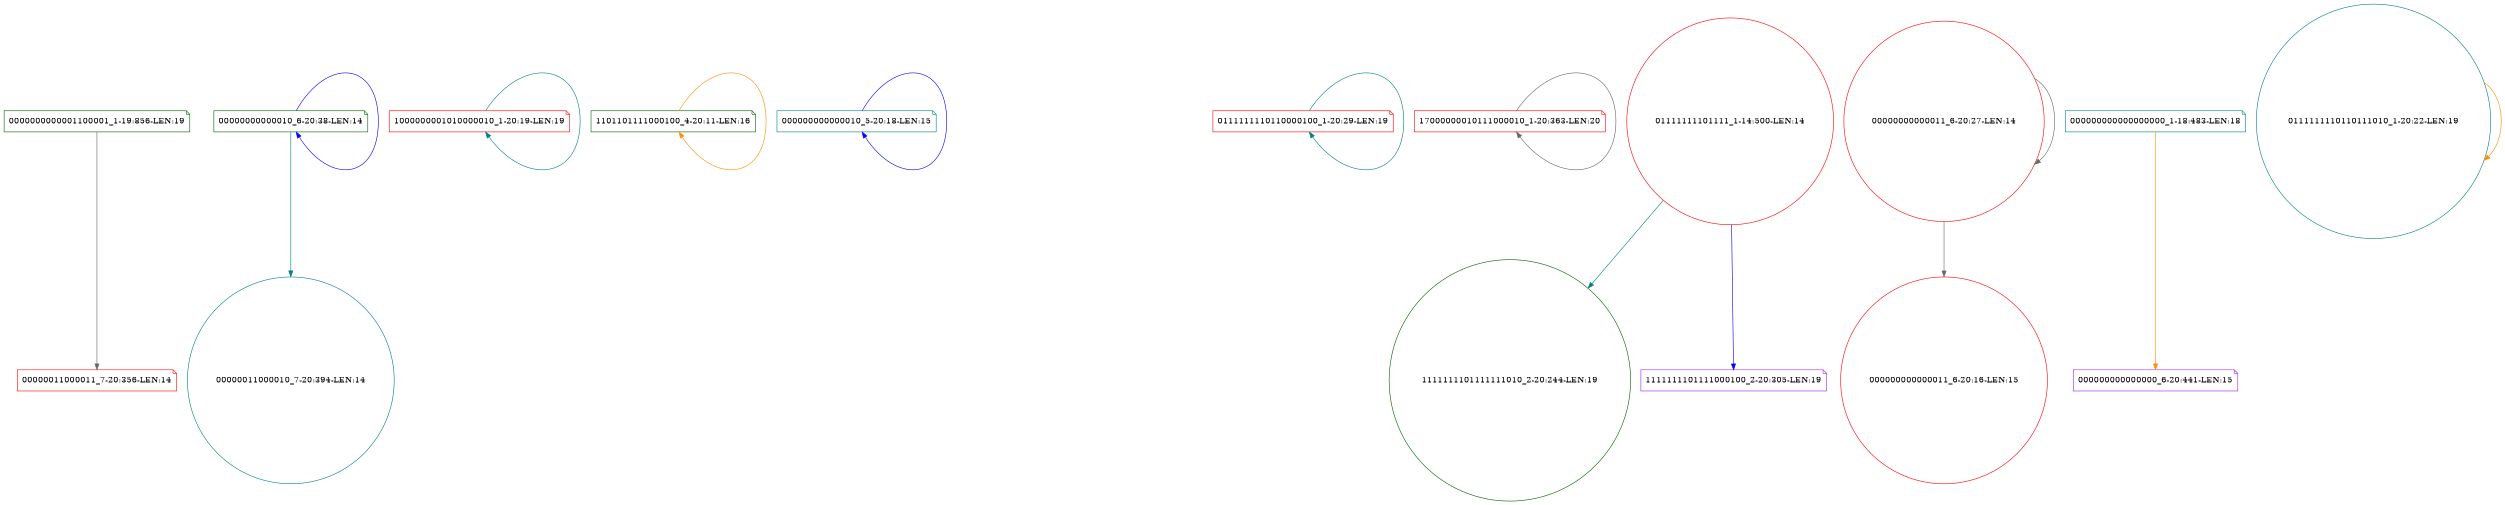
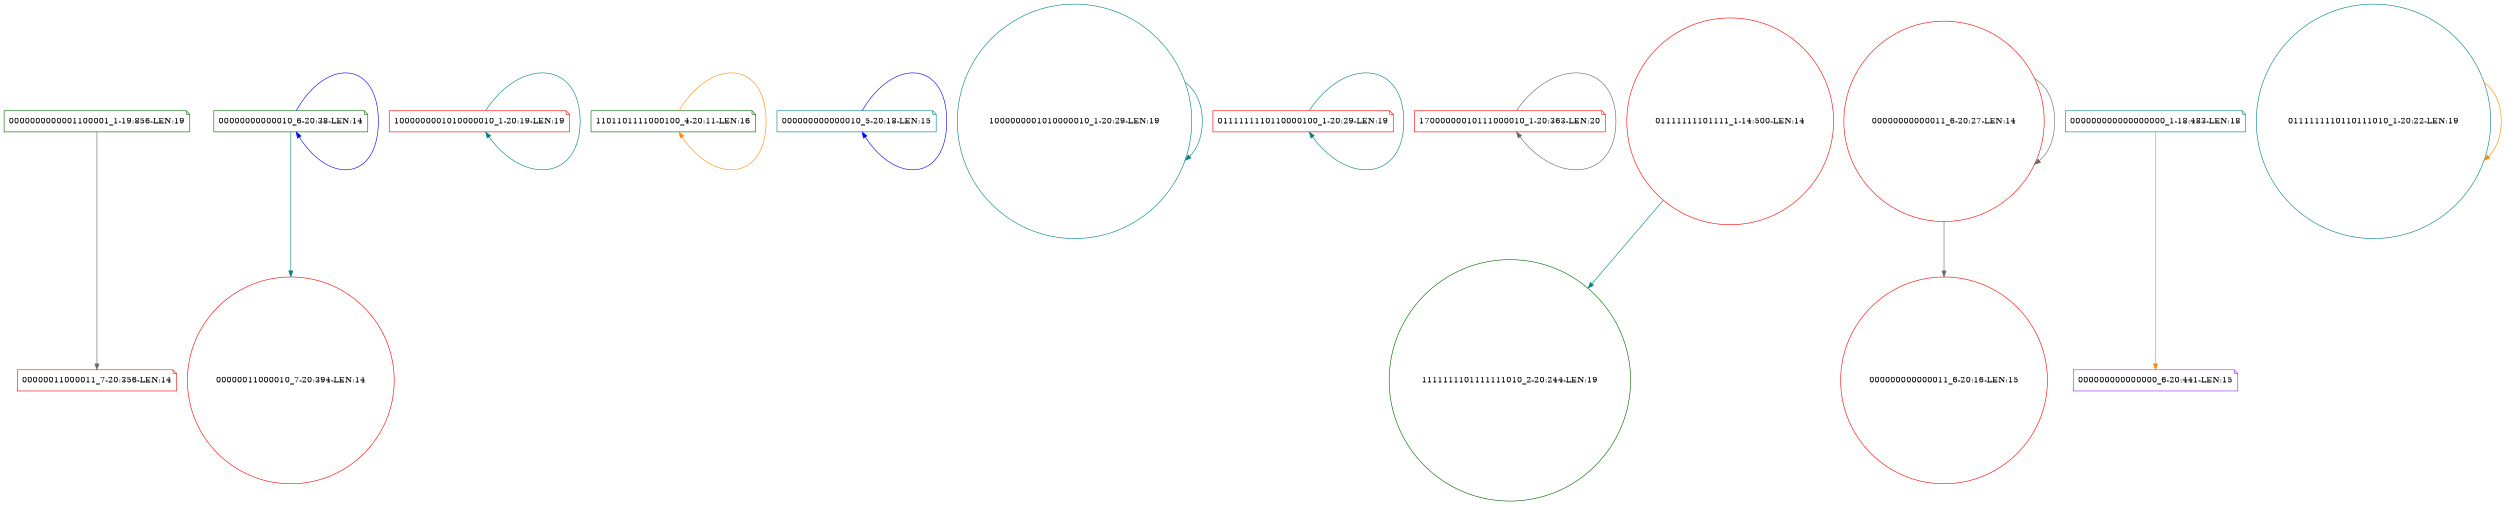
none -> (1075, 121)
(291, 380) -> (291, 380)
(1734, 380) -> none
